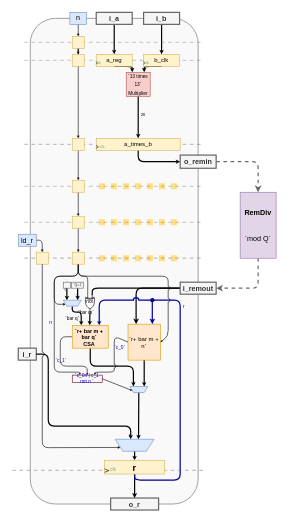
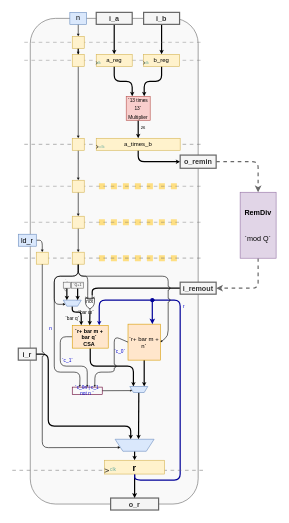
(162, 60) -> (162, 60)
(138, 84) -> (138, 108)
(136, 304) -> none
(87, 379) -> (87, 391)
